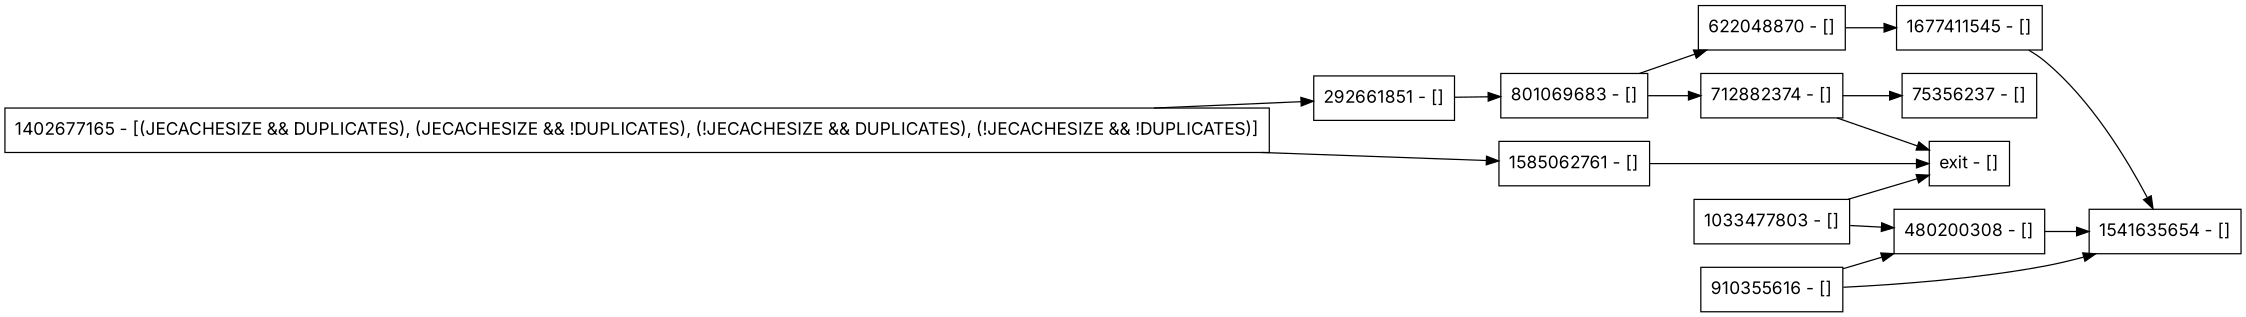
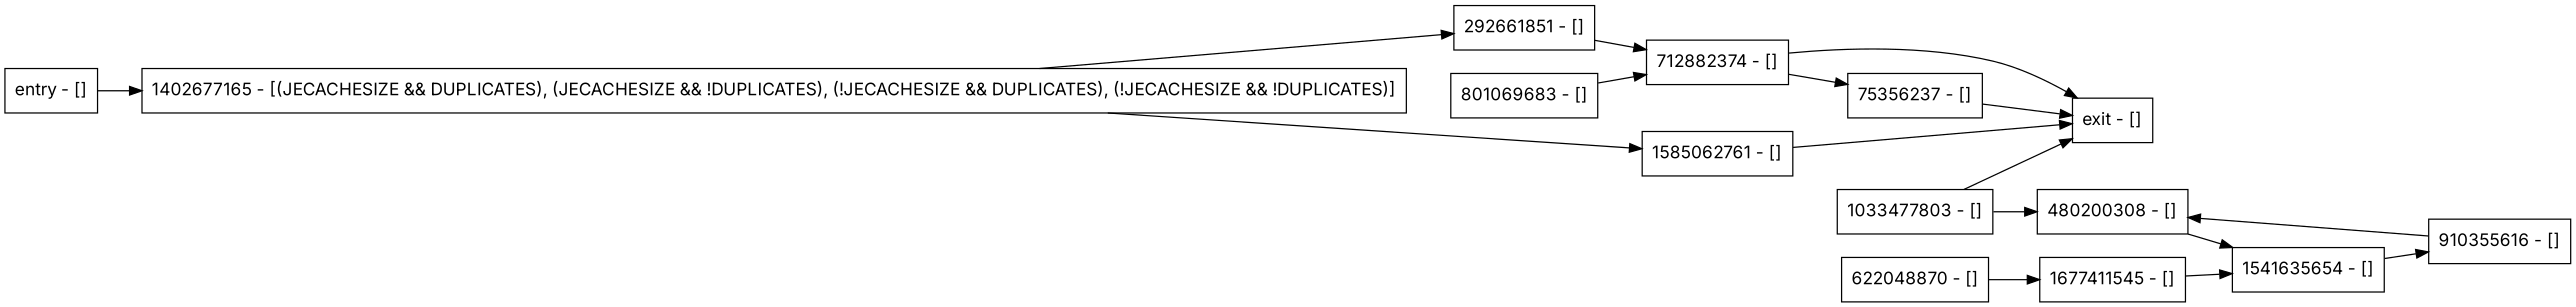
(1667, 64) -> none
none -> (51, 91)
(1471, 97) -> (1614, 44)
none -> (2021, 109)
(1964, 278) -> (2400, 256)
